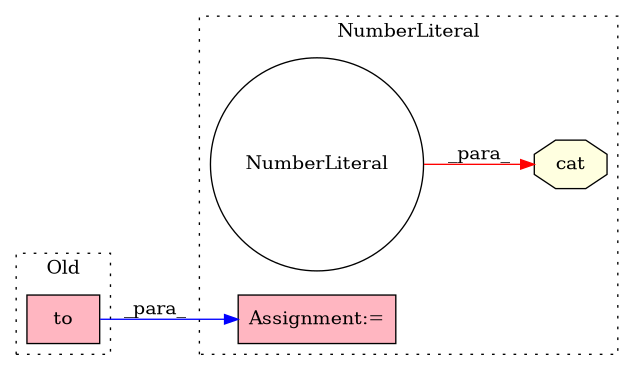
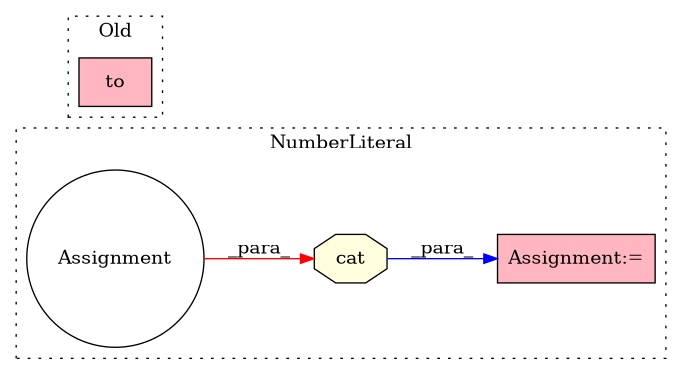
(317, 164) -> (115, 259)
(162, 319) -> (435, 259)
